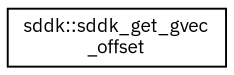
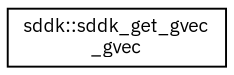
(117, 38) -> (117, 38)
